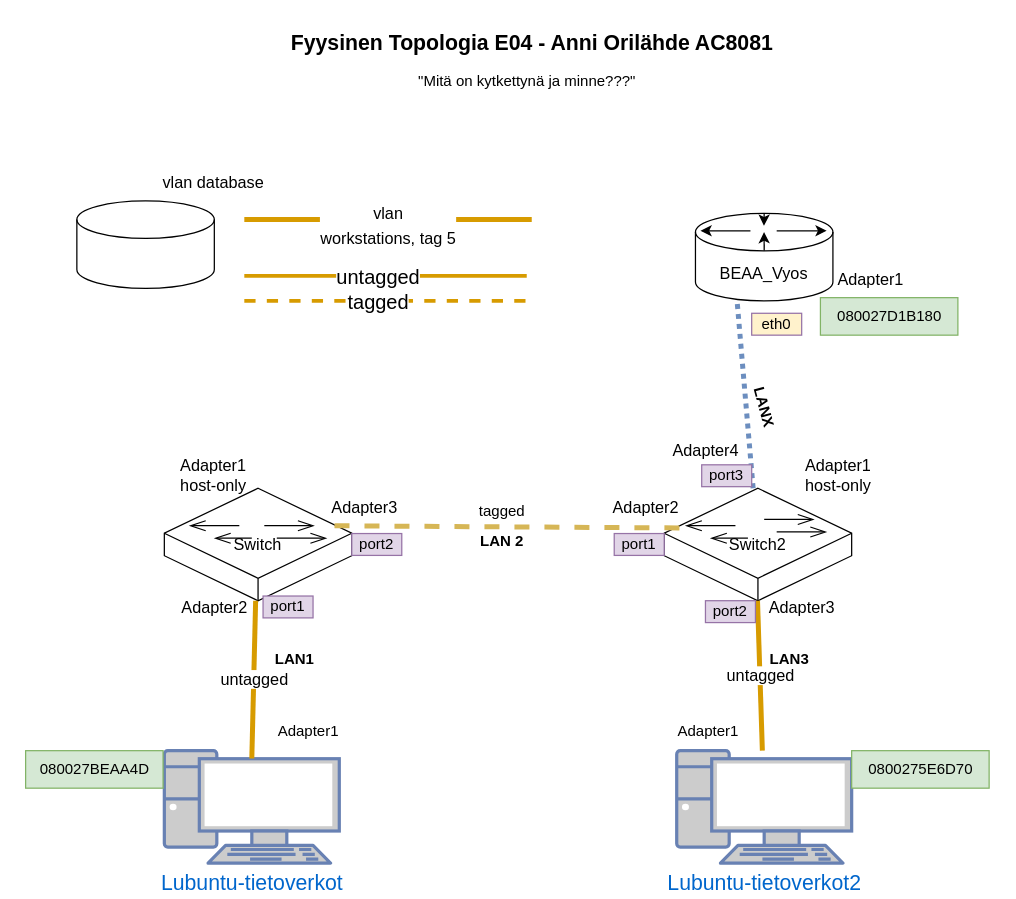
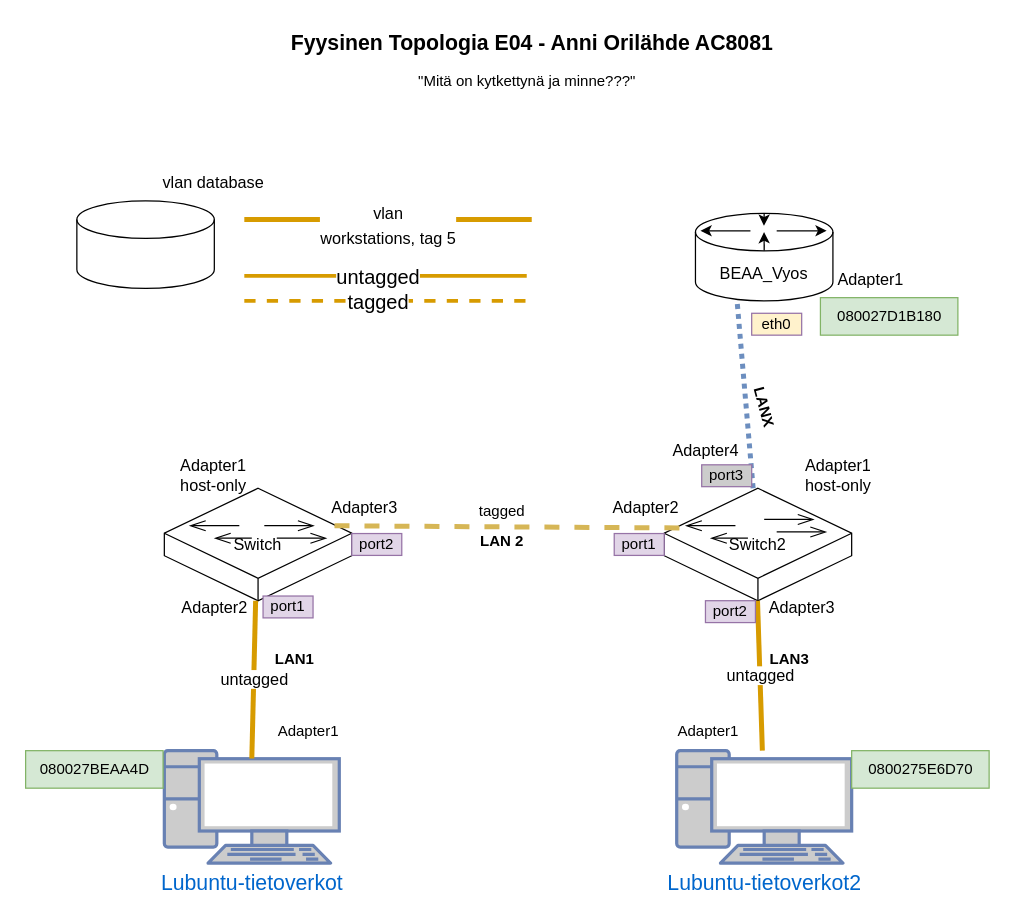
(727, 476) -> (727, 476)
